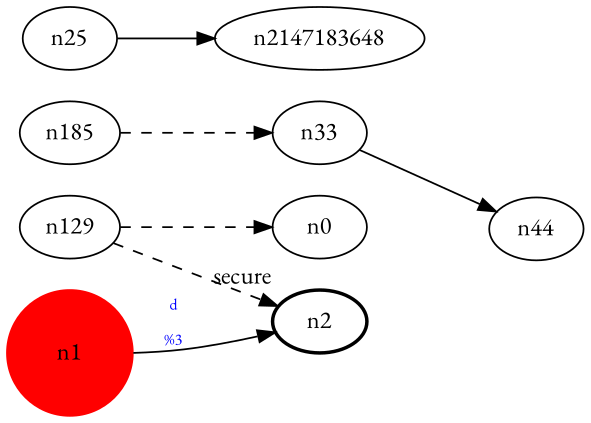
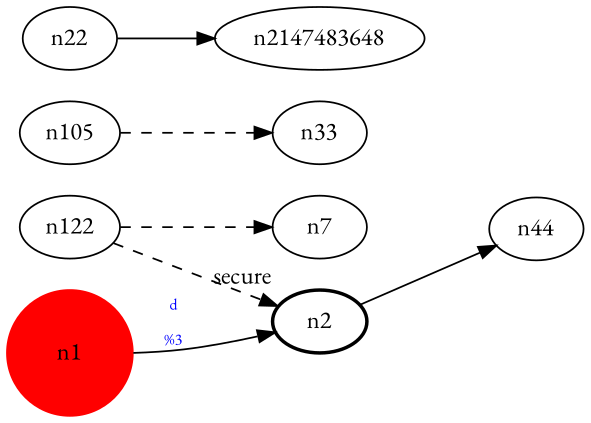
(70, 38) -> (70, 38)
(320, 38) -> (320, 38)
(70, 133) -> (70, 133)
(420, 177) -> (420, 279)
(70, 227) -> (70, 227)
(320, 227) -> (320, 227)
